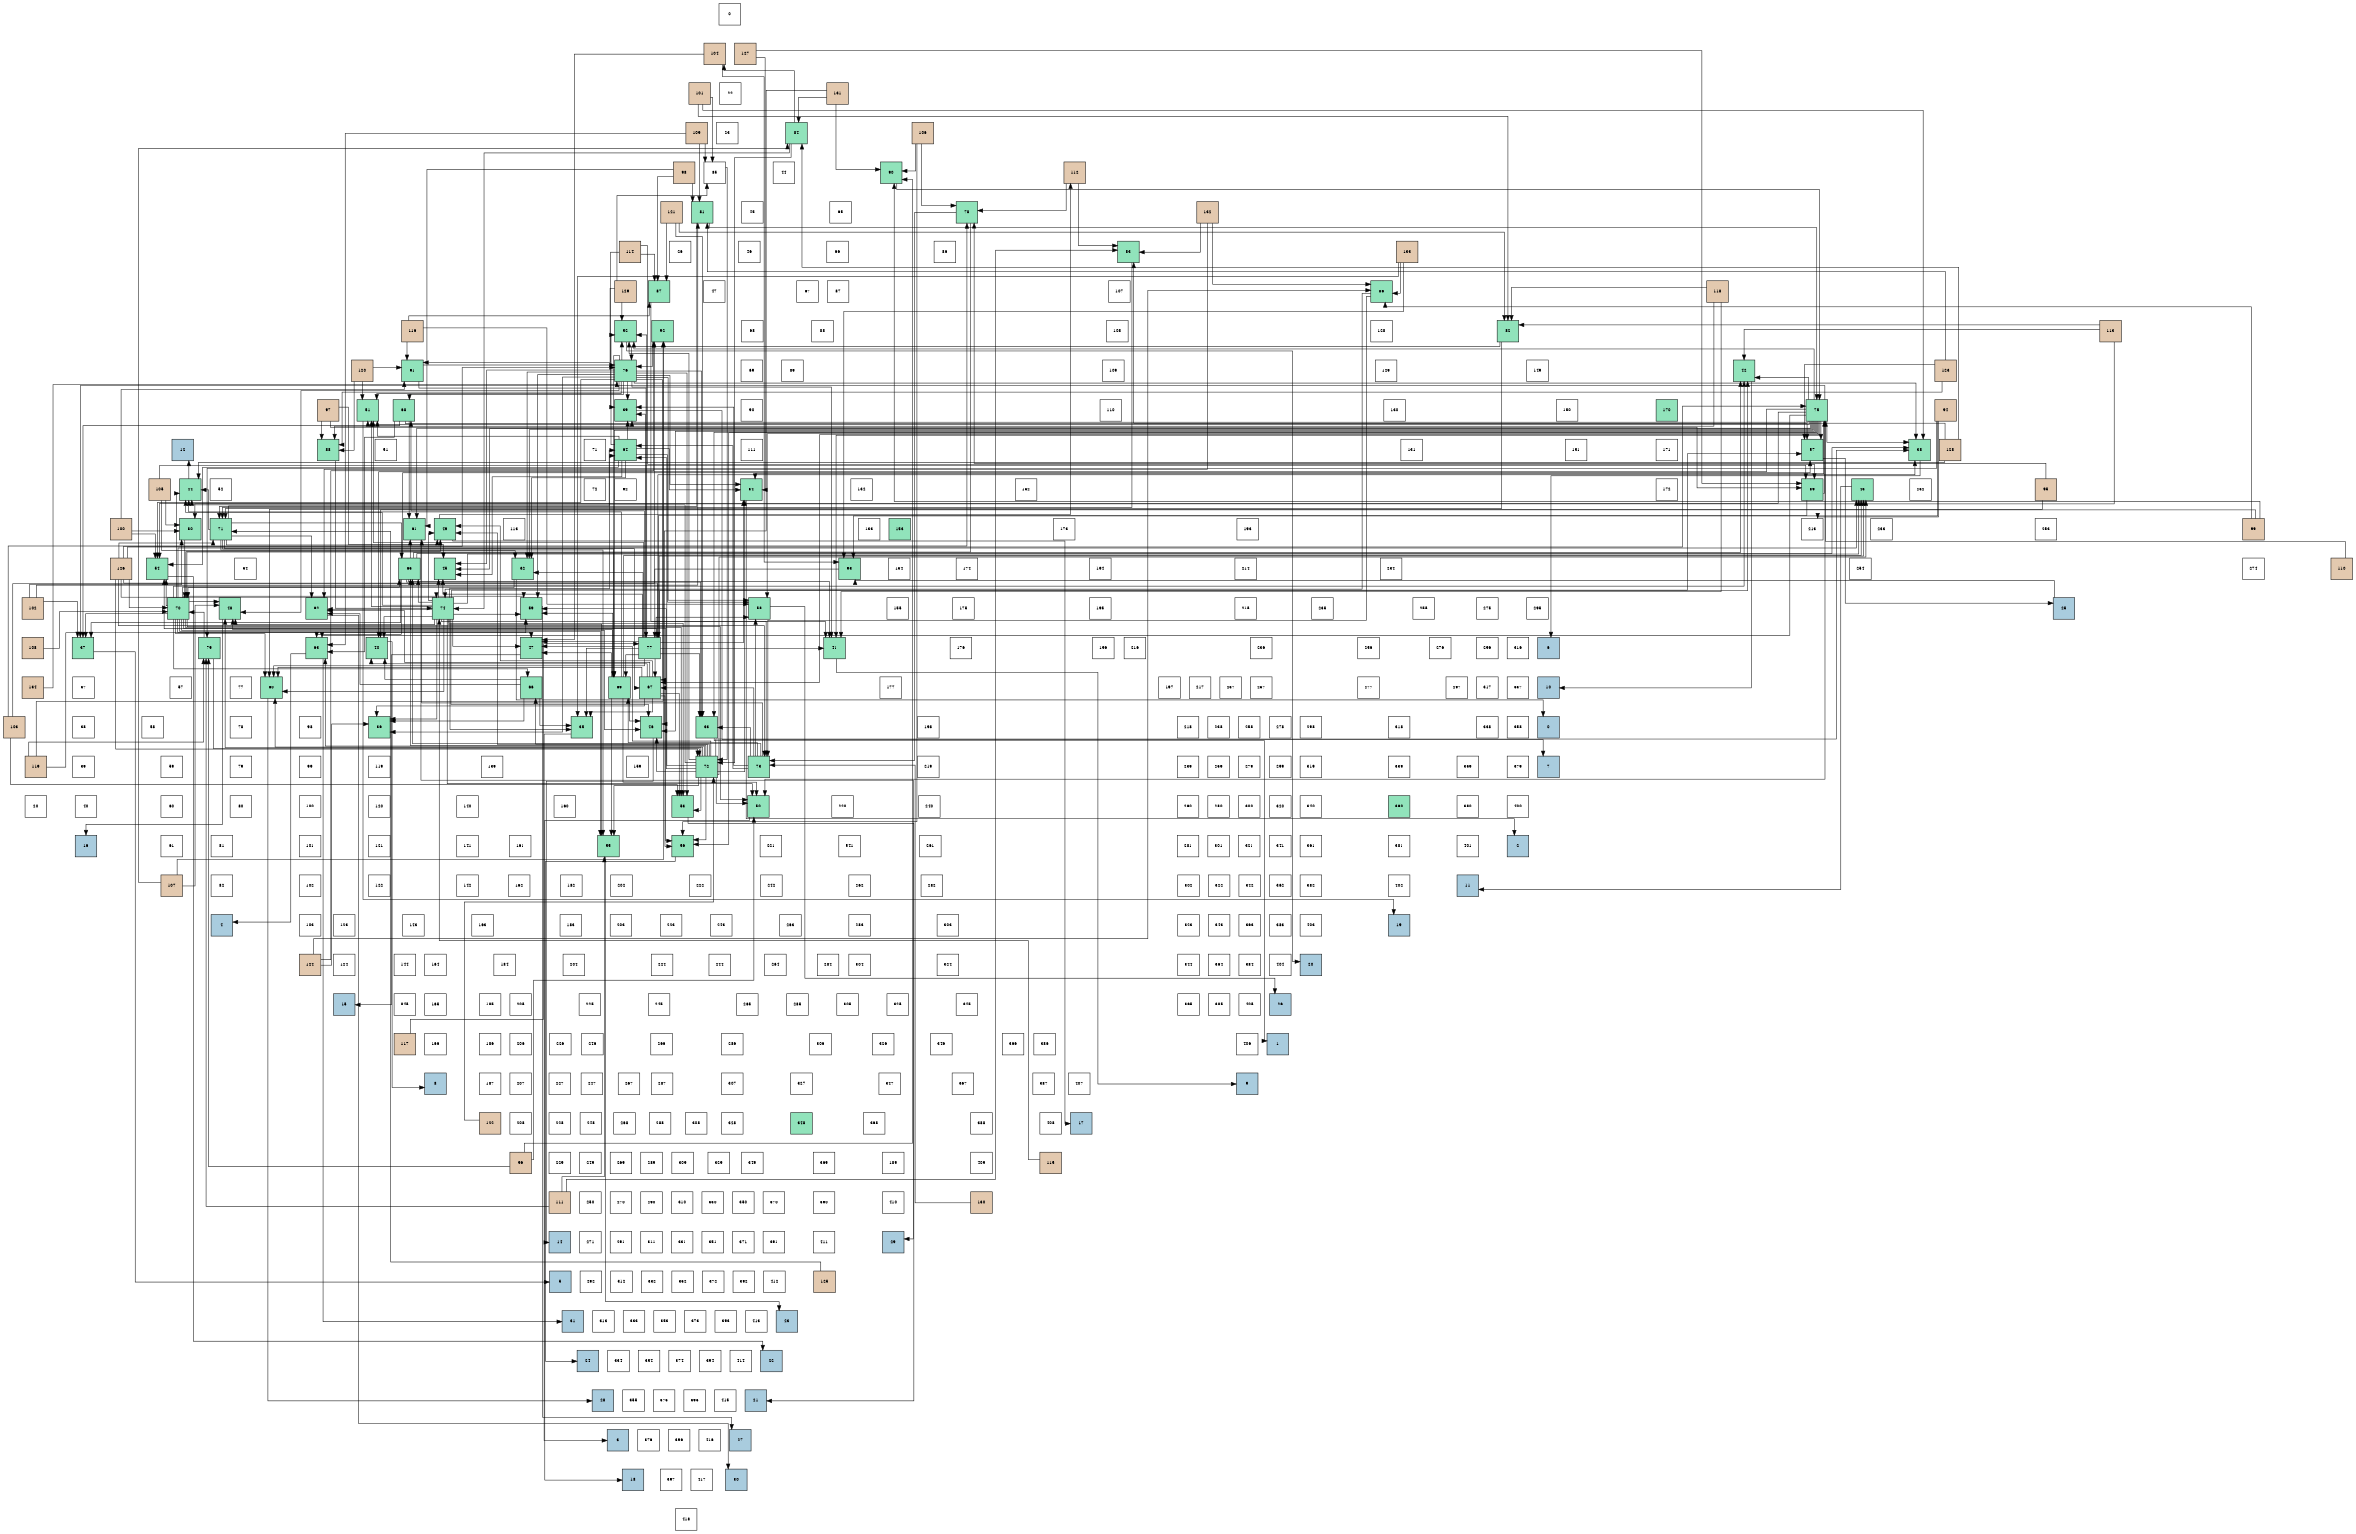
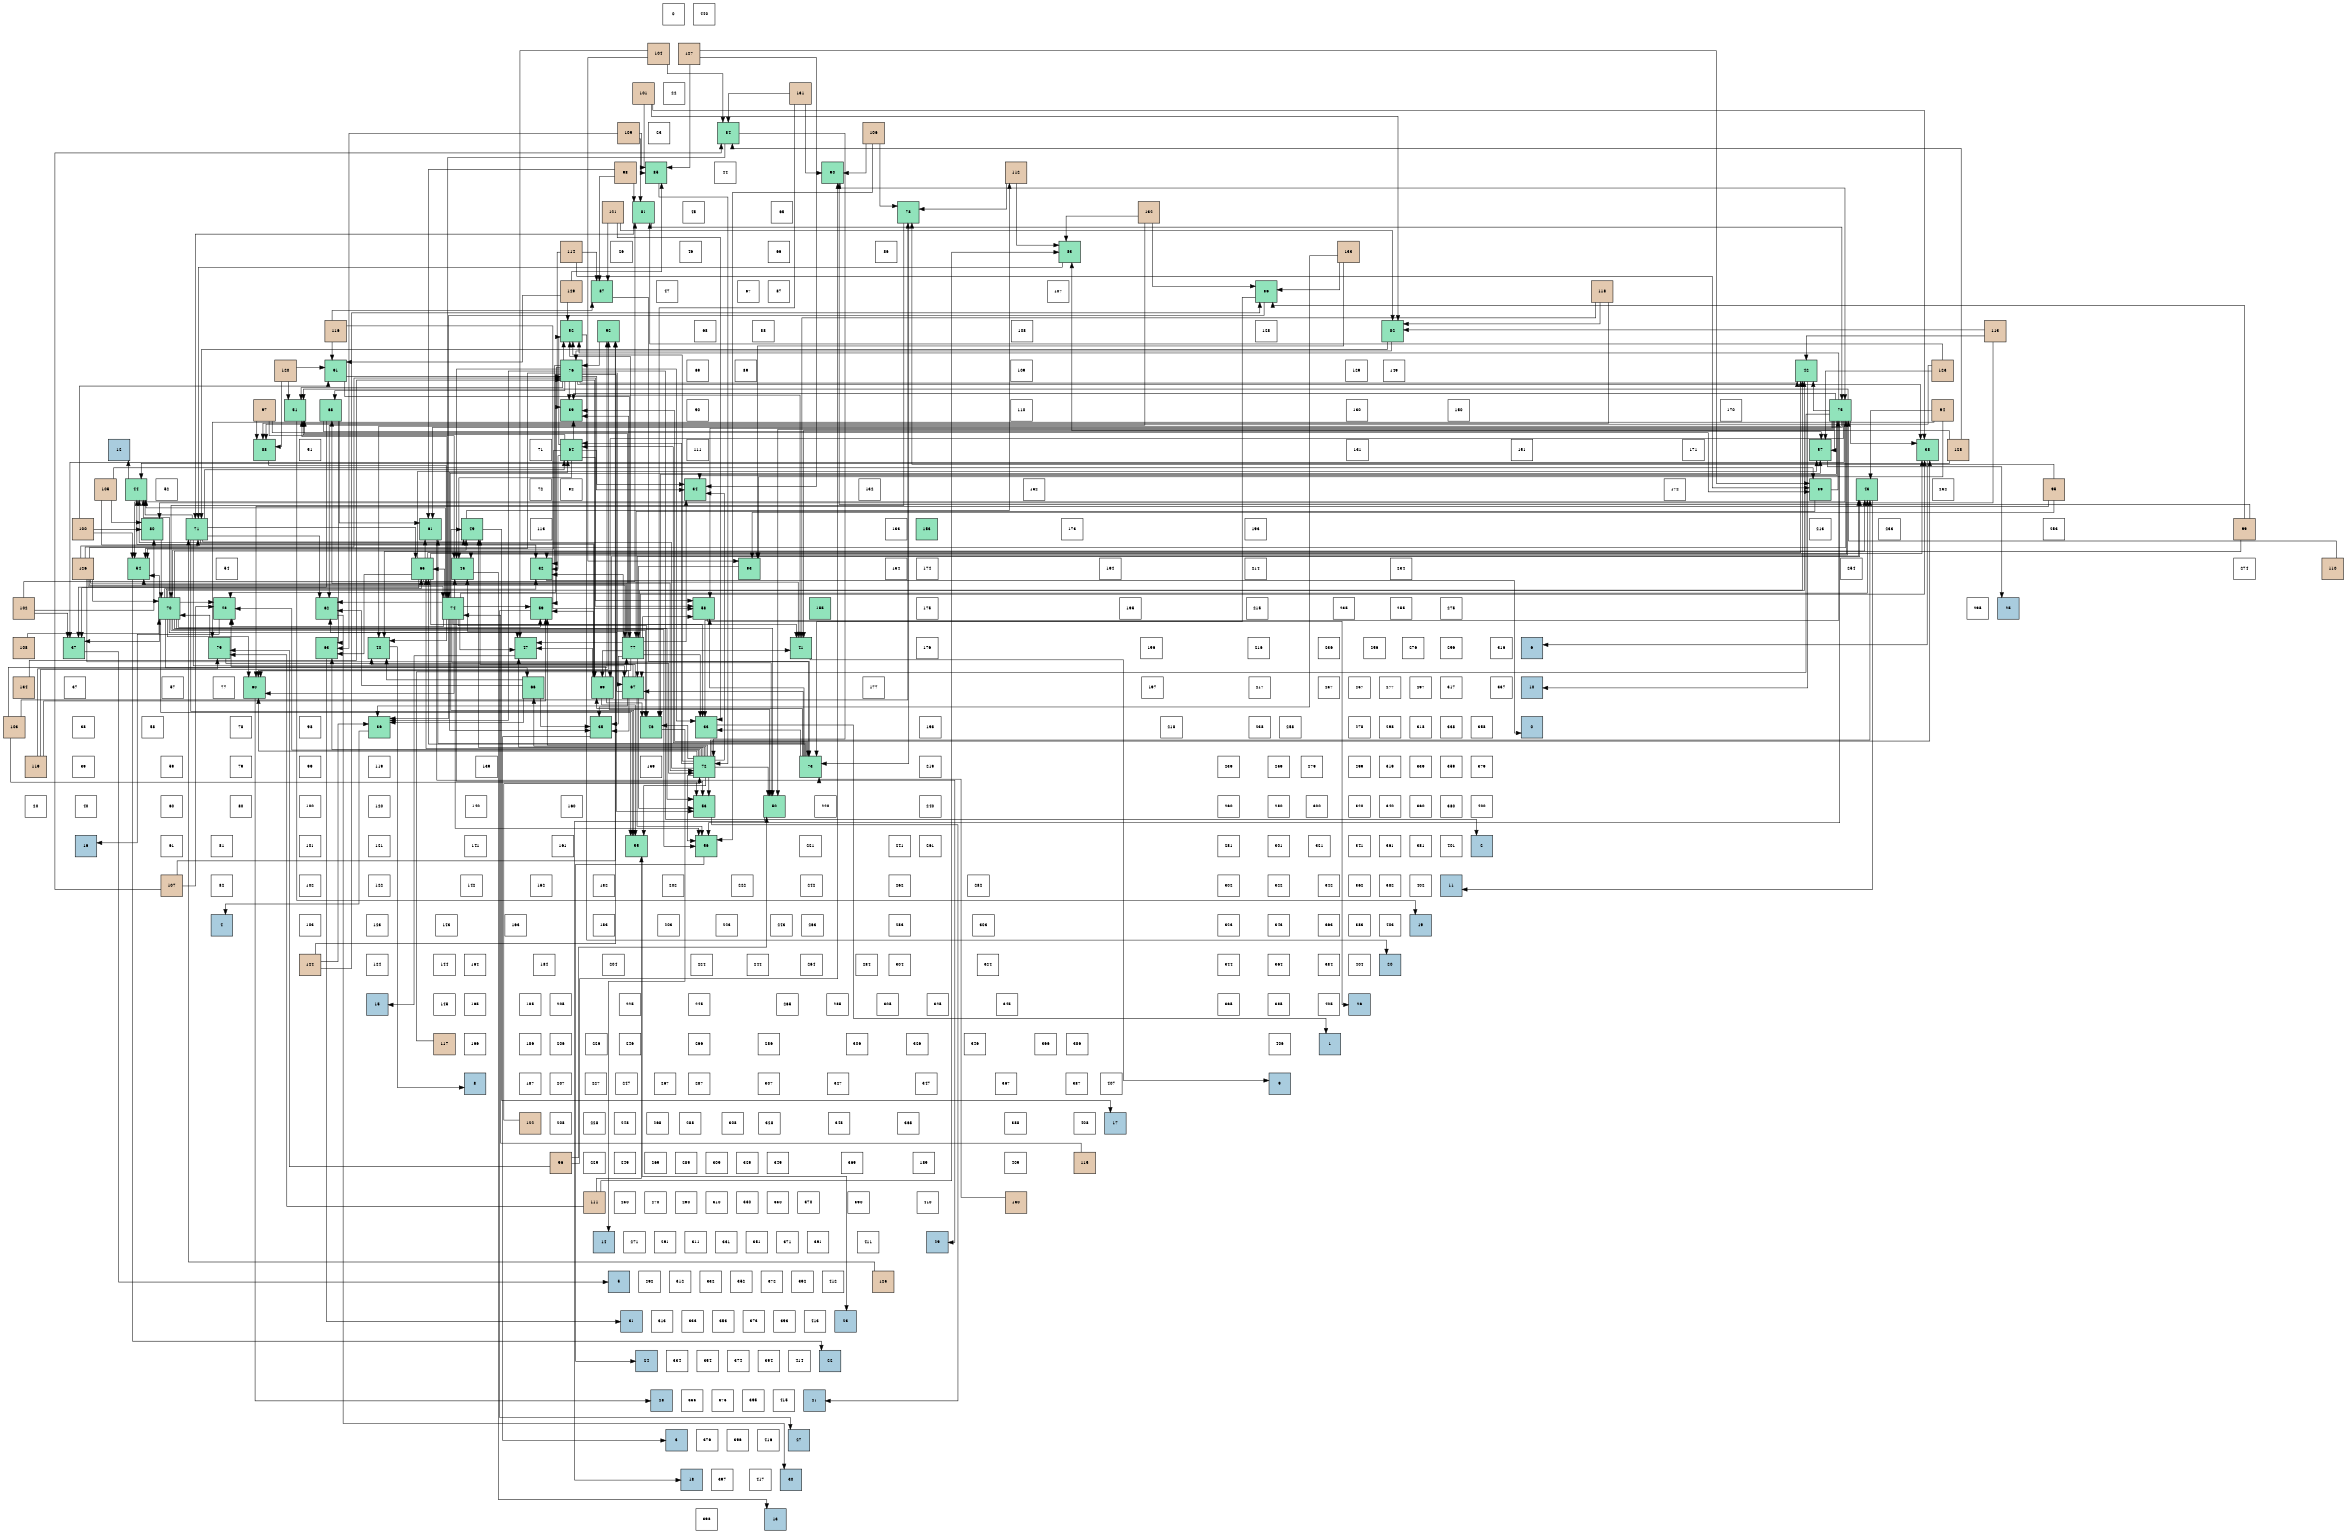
none -> (704, 14)
(784, 71) -> (712, 74)
none -> (690, 125)
(715, 173) -> (656, 173)
none -> (1188, 383)
(1667, 410) -> (1731, 410)
(1926, 517) -> (1871, 412)
(1463, 581) -> (1389, 512)
(352, 588) -> (349, 589)
(898, 608) -> (820, 608)
(1174, 635) -> none
(1549, 767) -> none
(1399, 806) -> (1421, 806)
(291, 807) -> (359, 874)
(977, 819) -> (811, 819)
none -> (462, 828)
(850, 846) -> (900, 846)
(405, 1005) -> (444, 1005)
(801, 1123) -> (839, 1123)
(686, 1519) -> none
none -> (707, 1519)
none -> (775, 1519)
